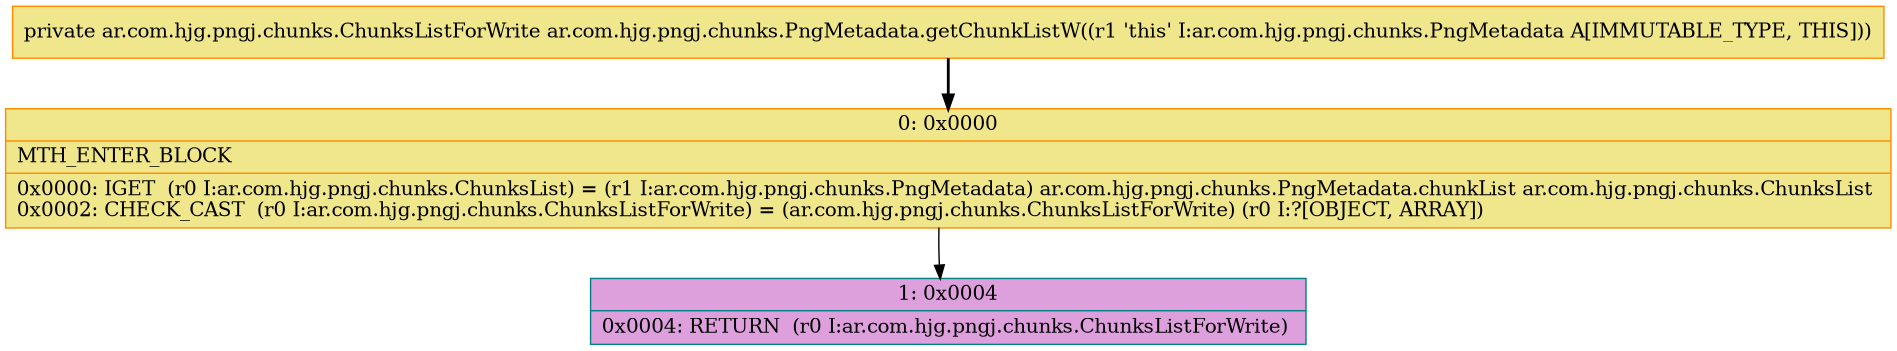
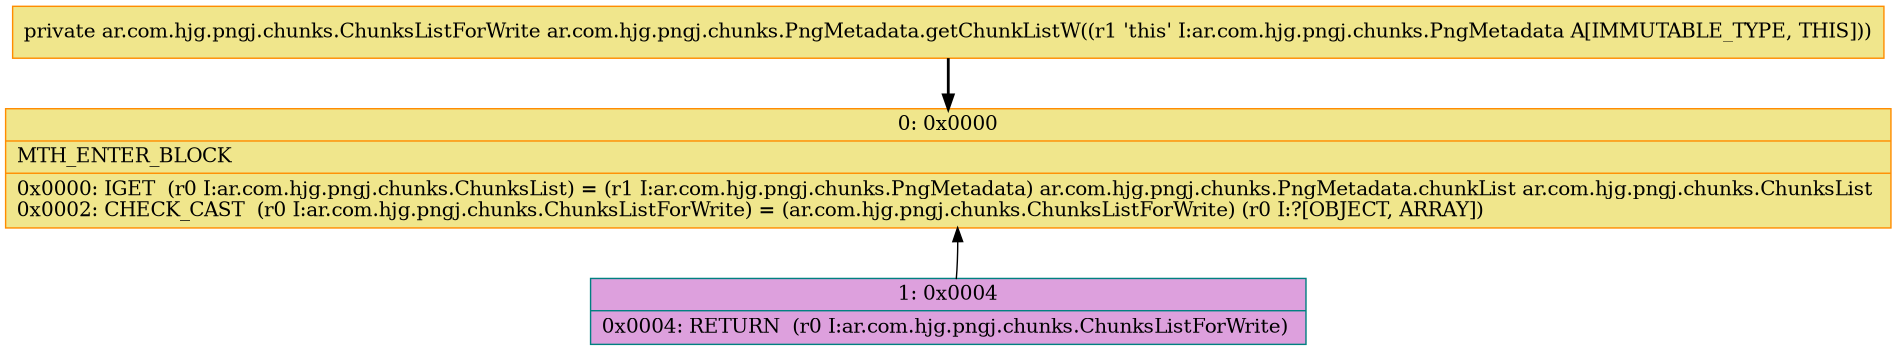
(939, 246) -> (957, 260)
